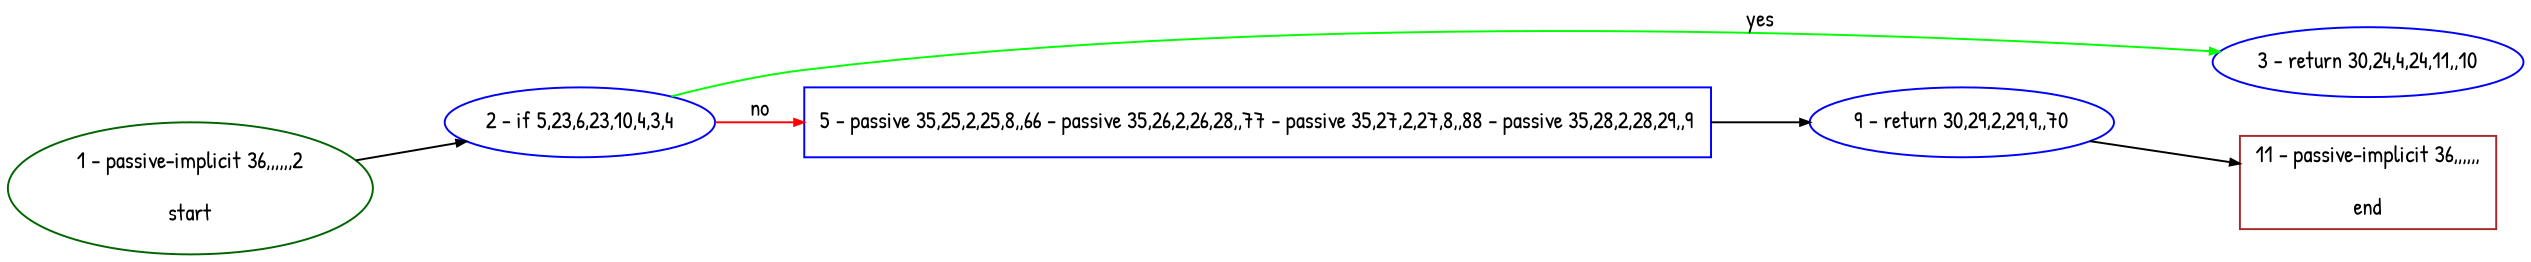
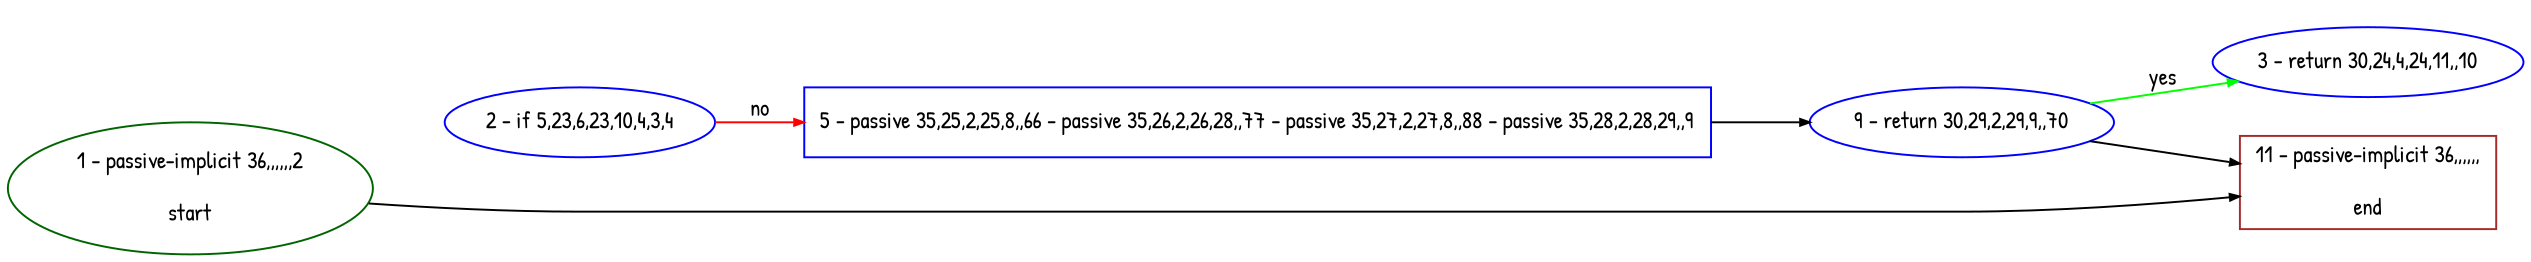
(1439, 32) -> (2159, 93)
(406, 152) -> (1299, 212)
